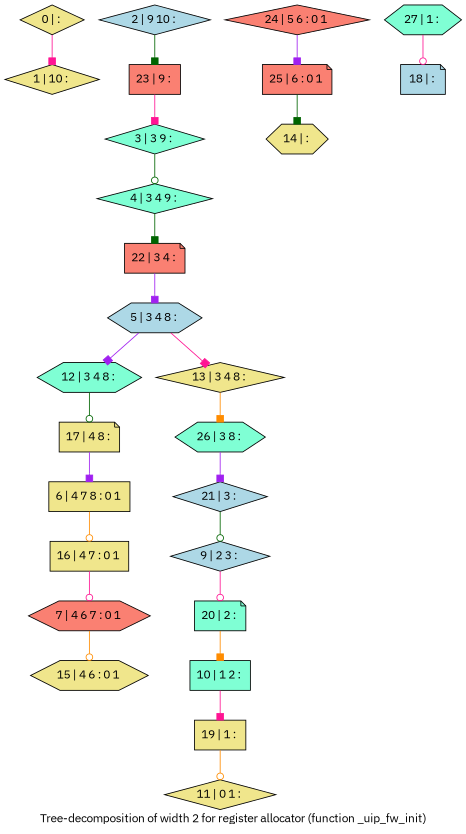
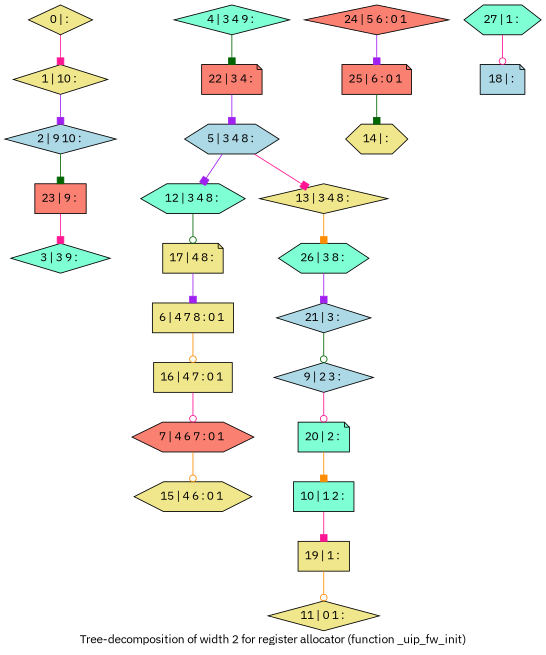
none -> (61, 105)
(155, 166) -> none
